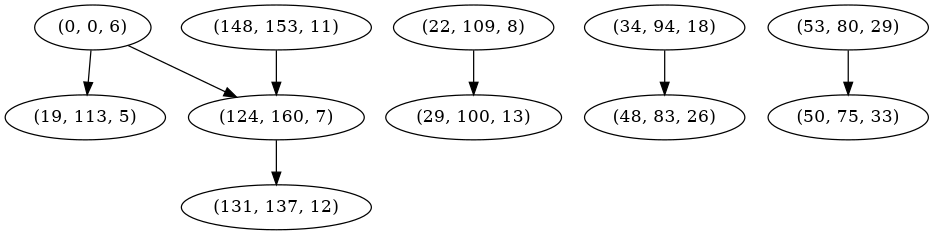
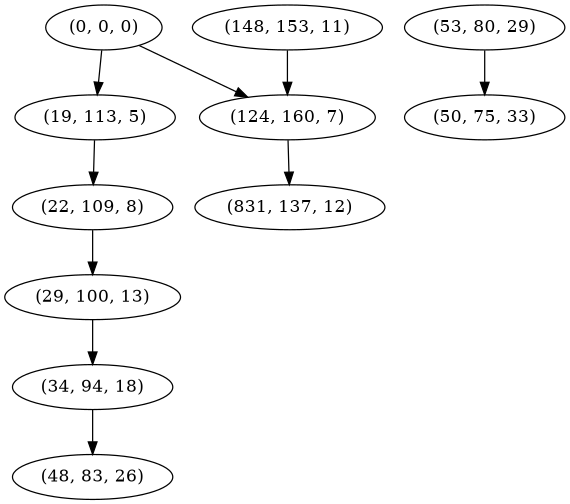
(93, 27) -> (104, 27)
none -> (94, 156)
(276, 207) -> (290, 207)
none -> (93, 336)
